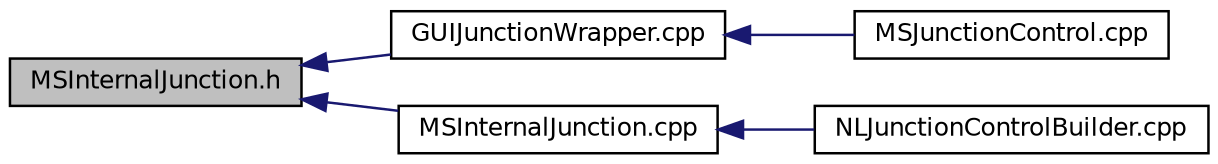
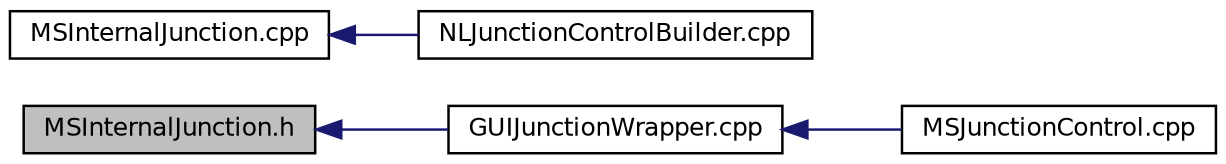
(363, 107) -> none
